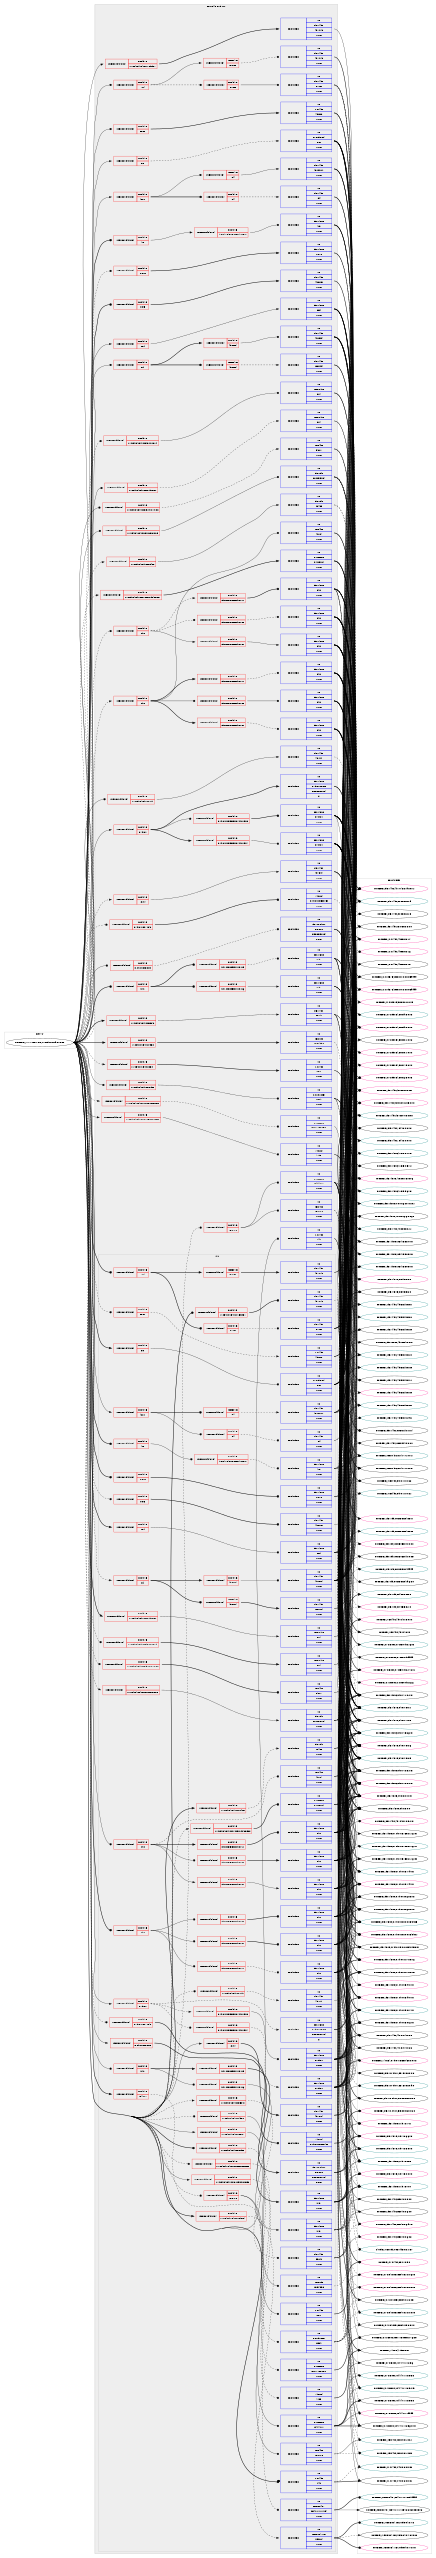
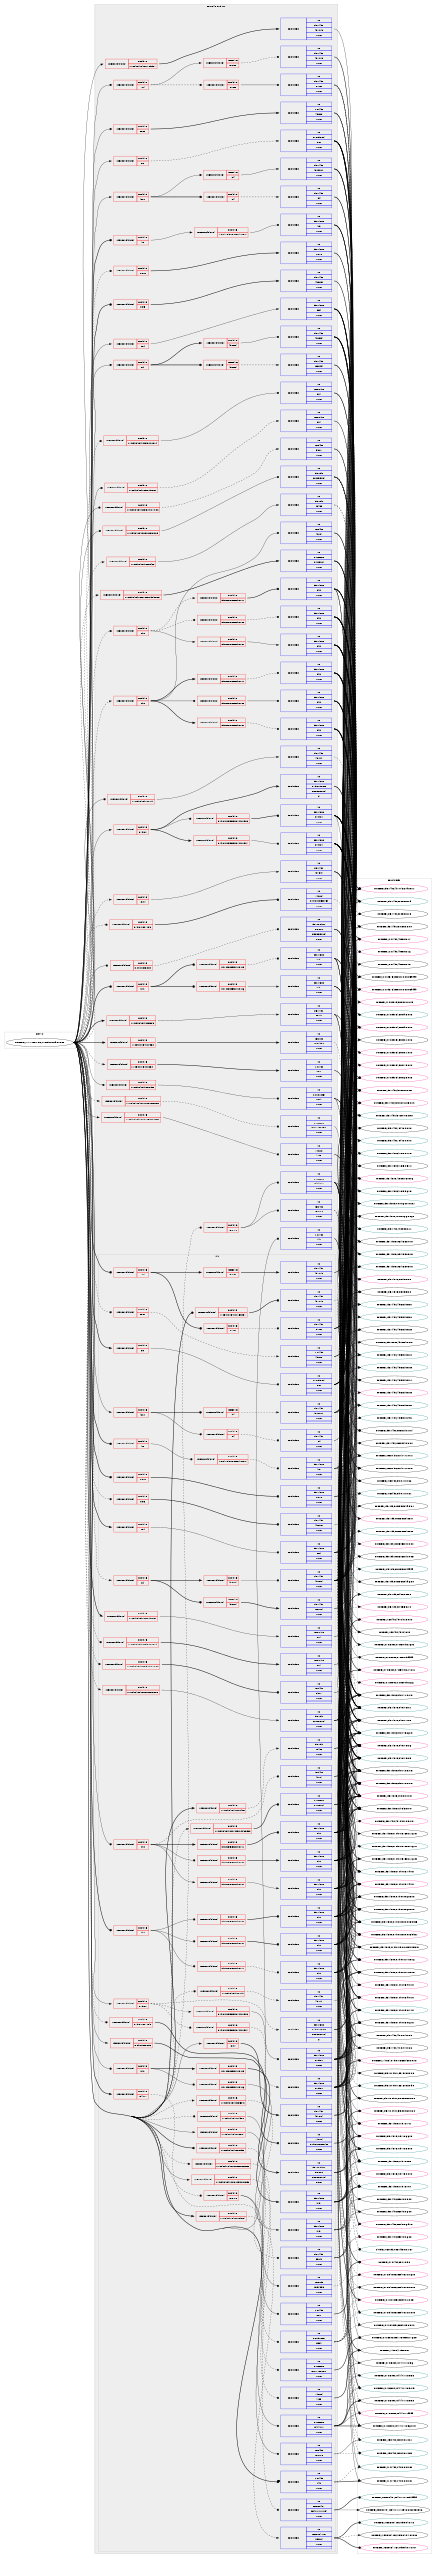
none -> (394, 1506)
(394, 1809) -> (394, 1809)
(394, 2287) -> (394, 2287)
(394, 2300) -> (394, 2300)
